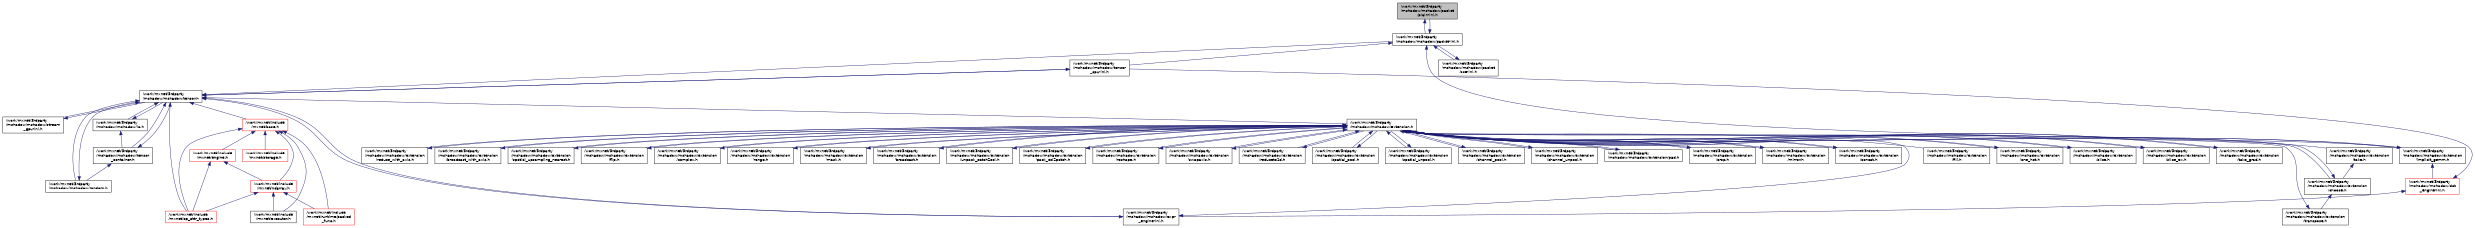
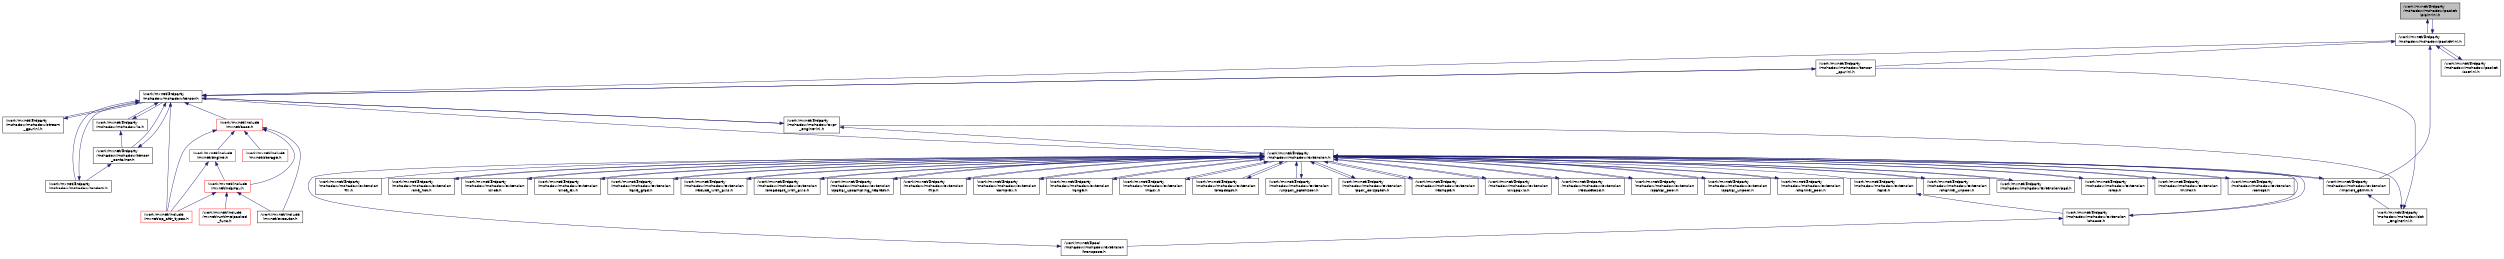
(776, 111) -> (731, 131)
(317, 164) -> none
(2432, 186) -> (2400, 217)
(2315, 217) -> (1094, 248)
